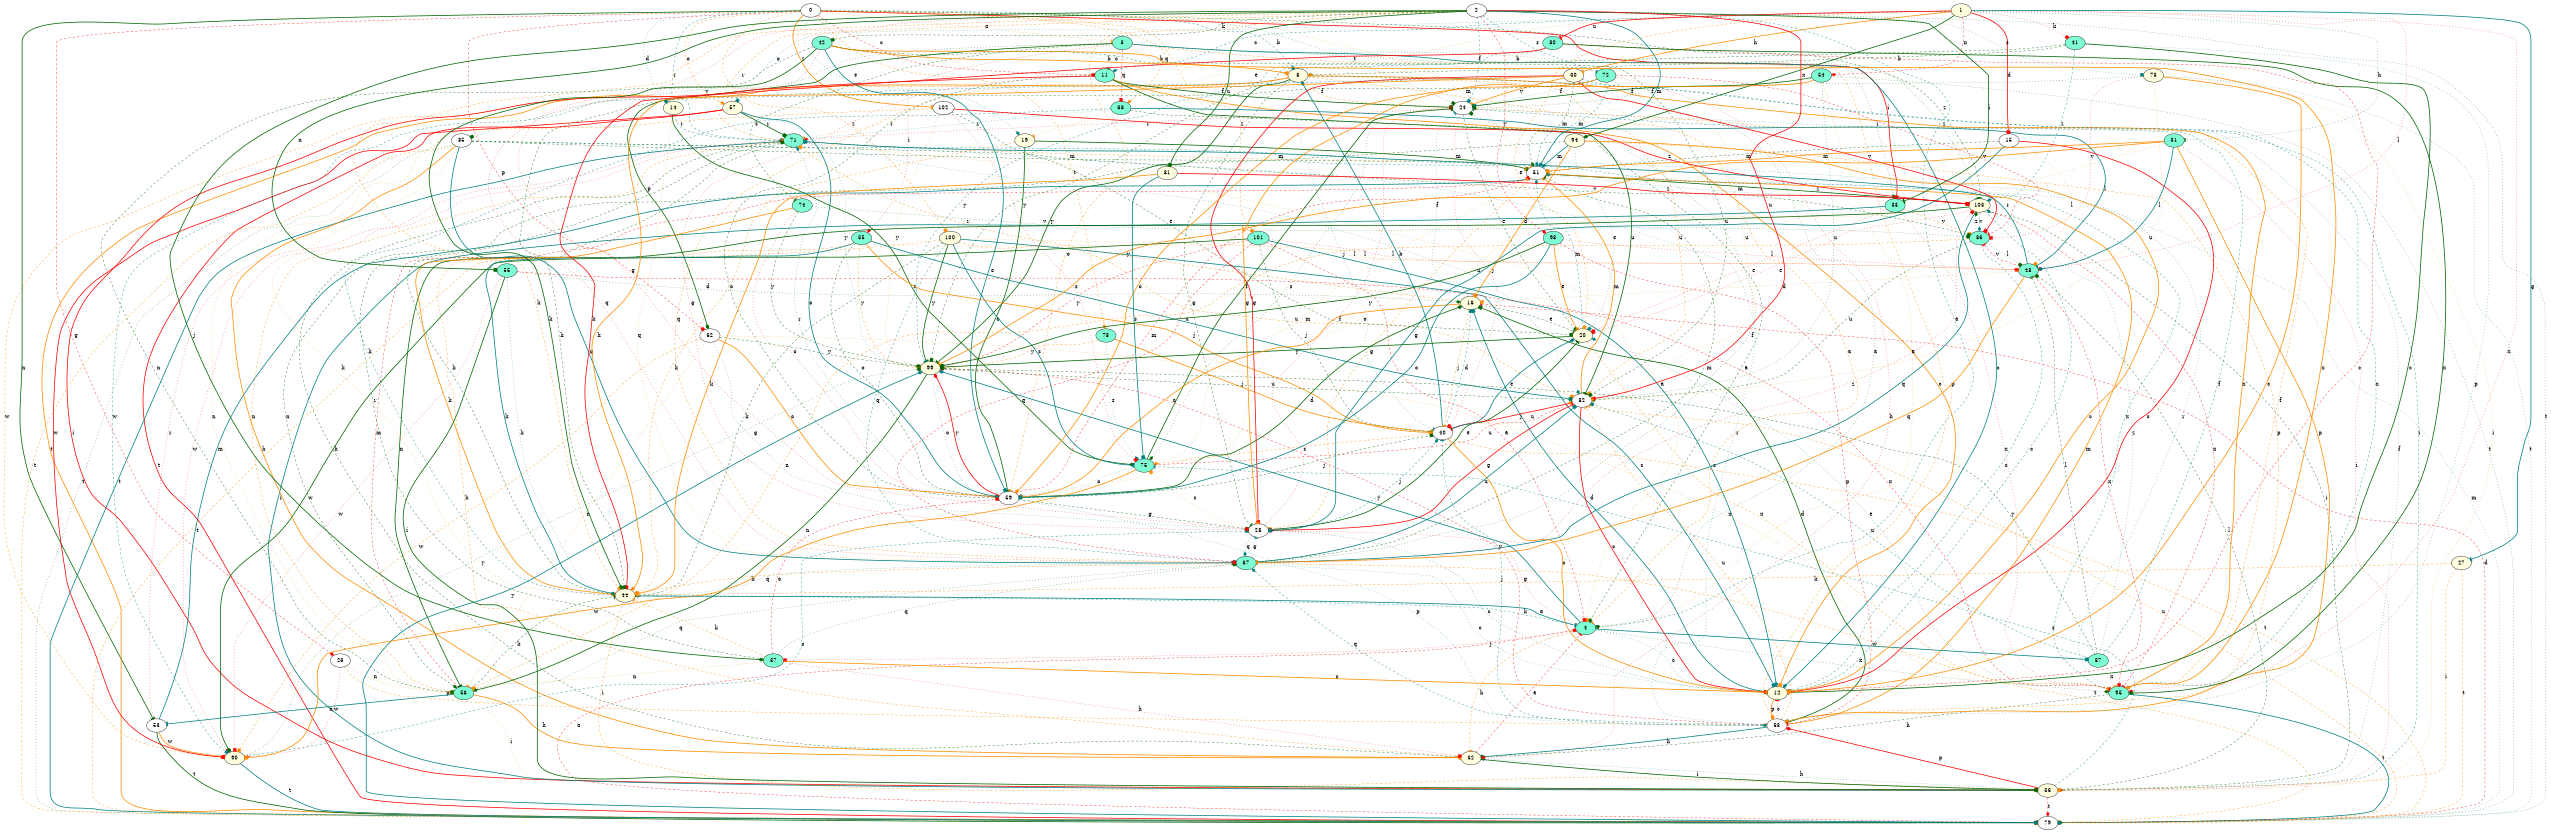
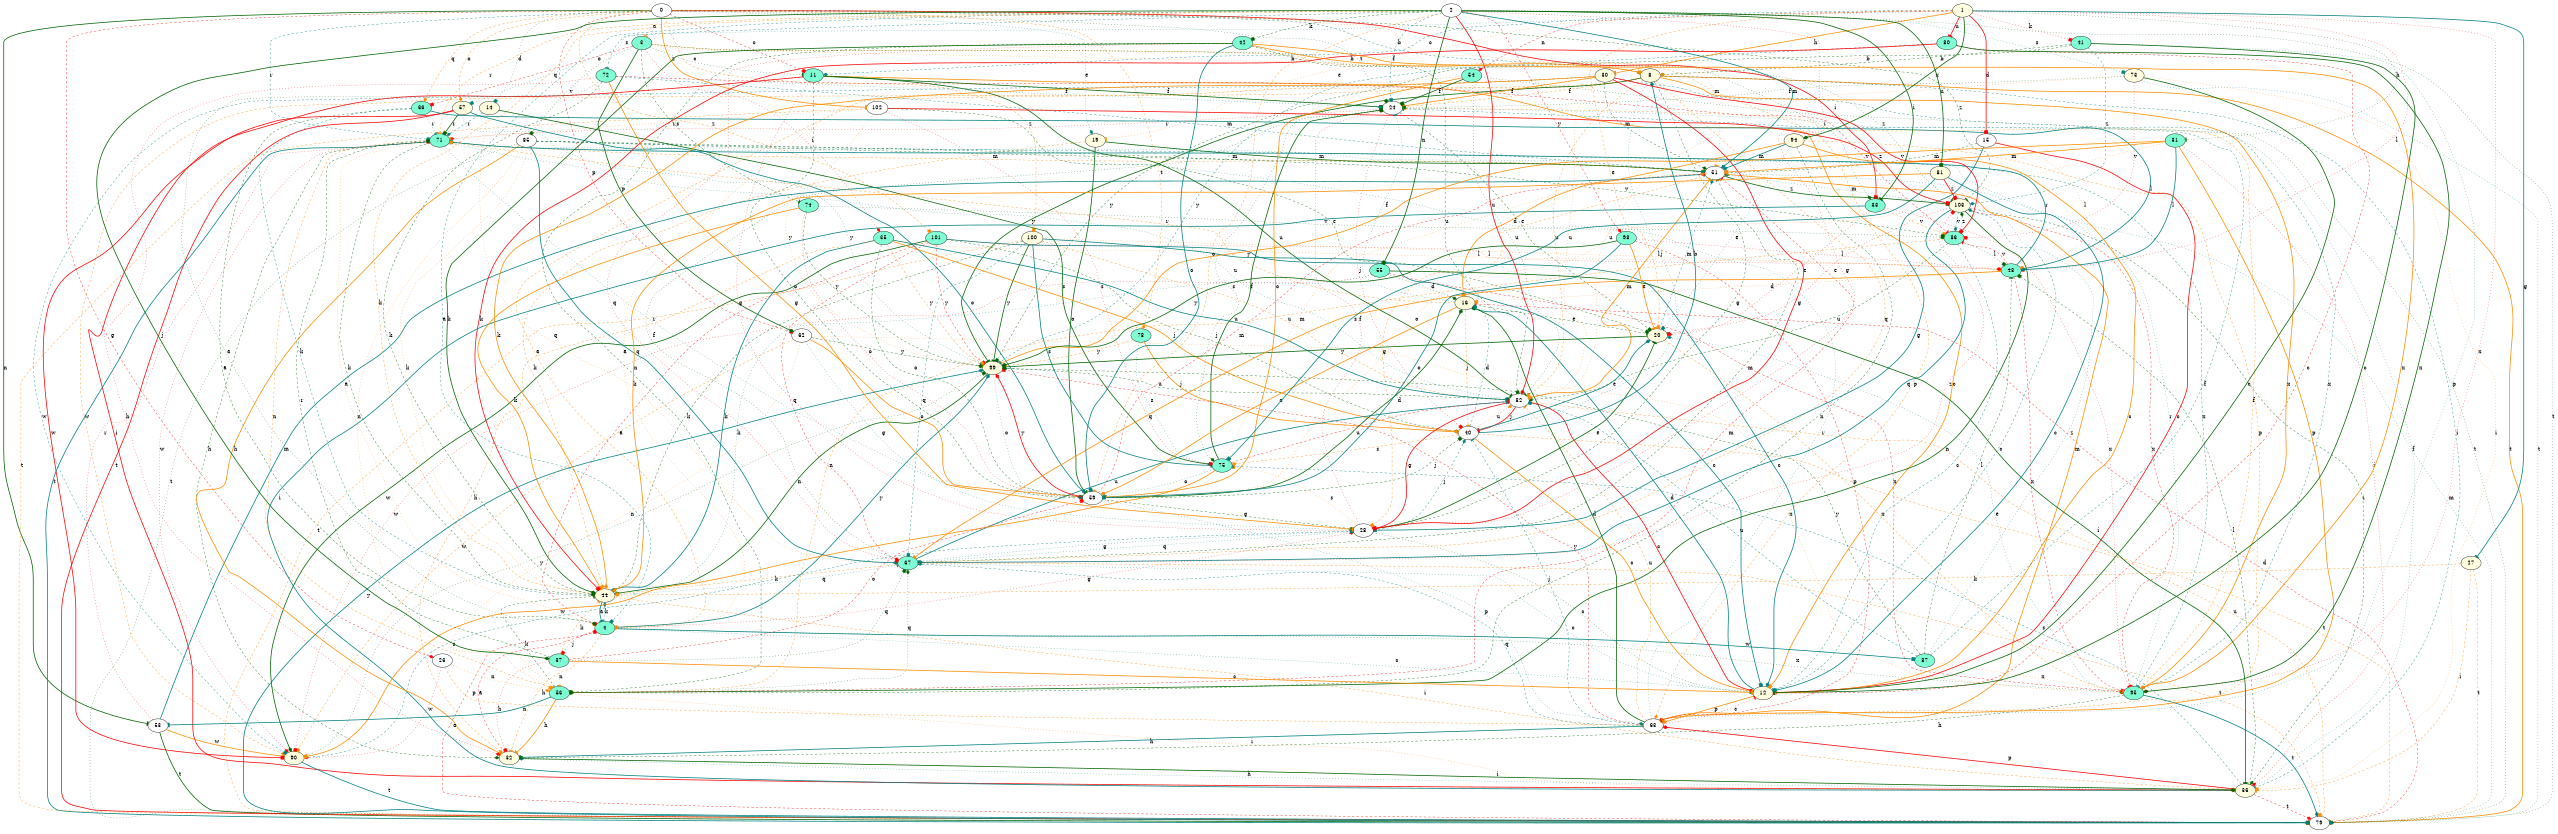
(1522, 92) -> (1512, 92)
(1884, 92) -> (2045, 441)
(821, 369) -> (735, 375)
(2220, 463) -> (2202, 447)
(737, 580) -> (806, 470)
